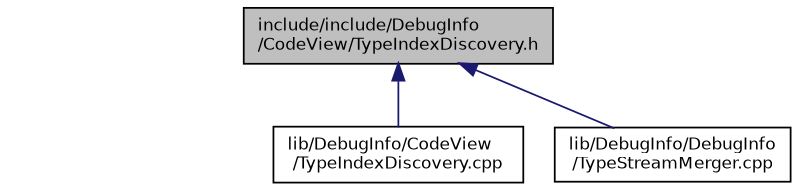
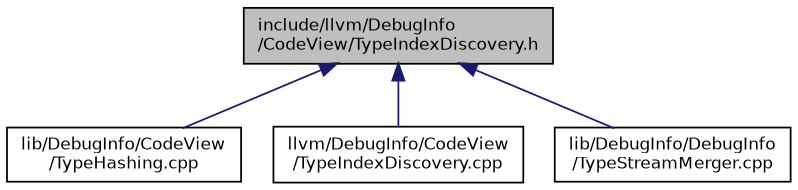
(398, 36) -> (398, 36)
none -> (124, 155)
(398, 155) -> (398, 155)
